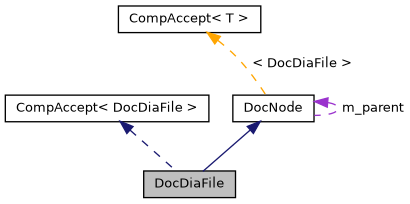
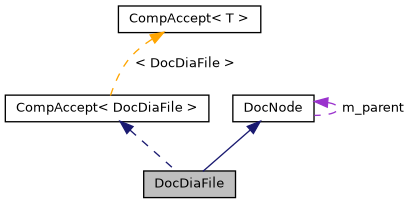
(245, 66) -> (126, 63)
